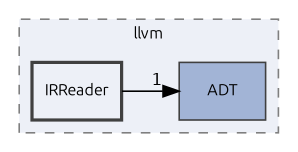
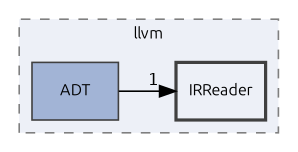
(142, 91) -> (139, 91)
